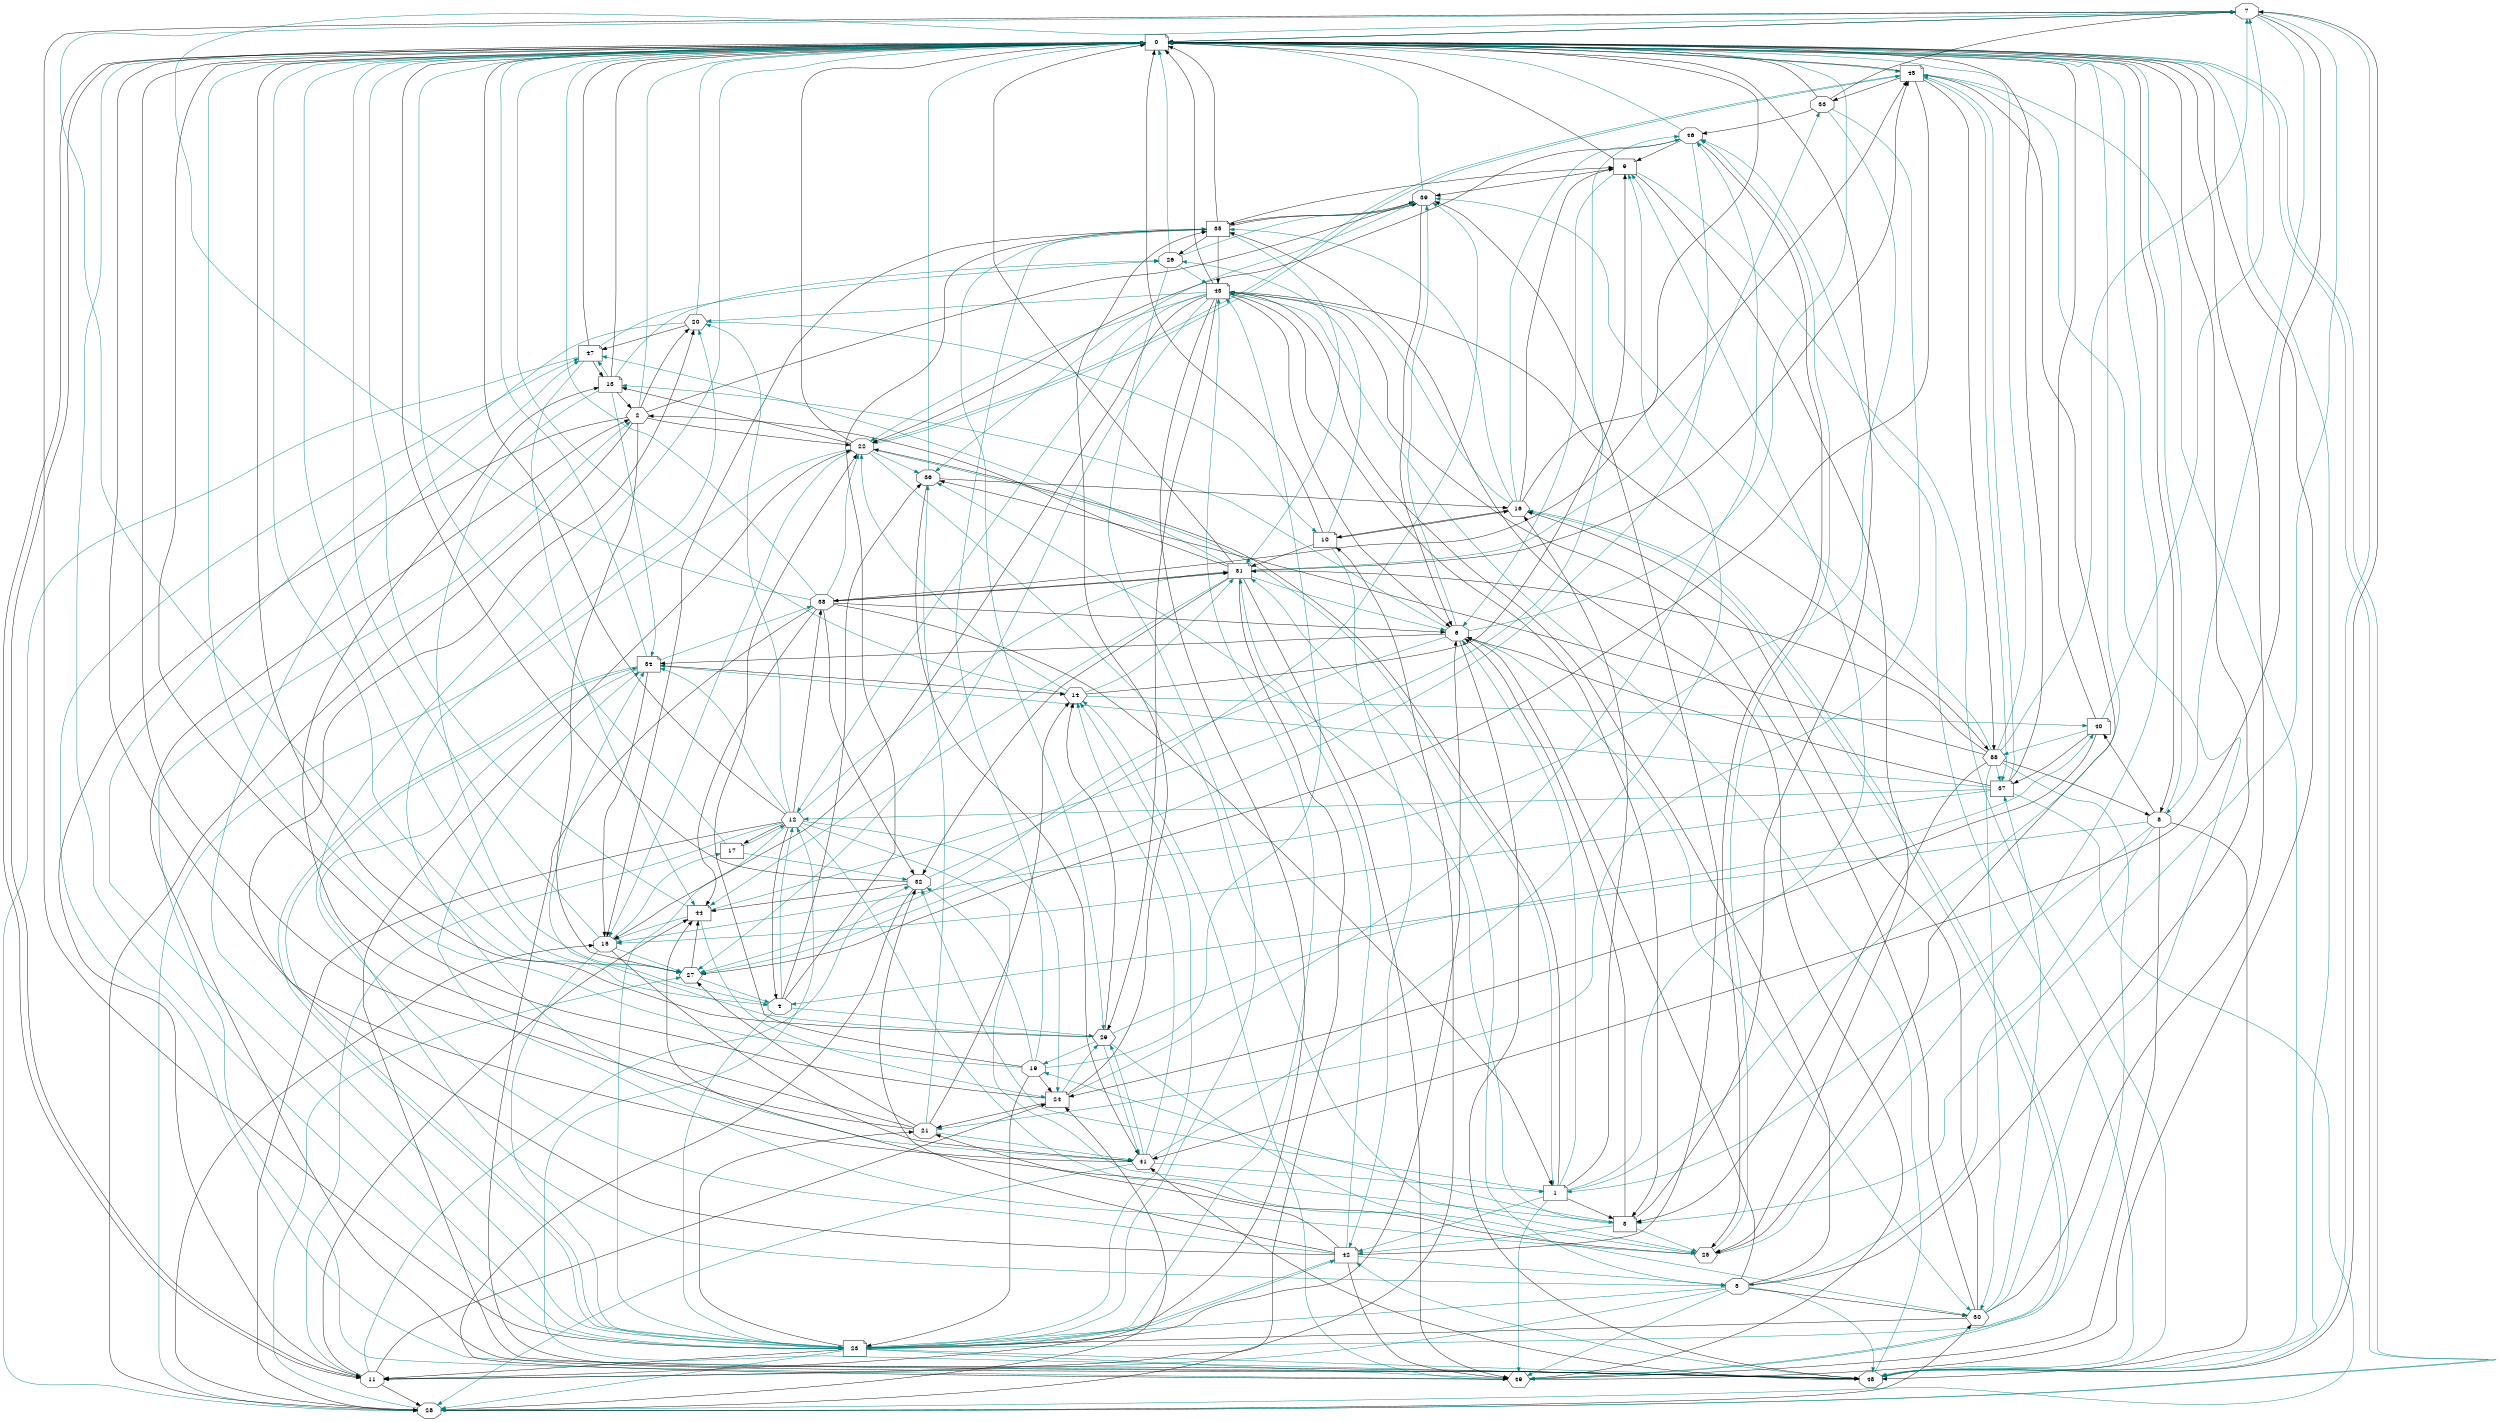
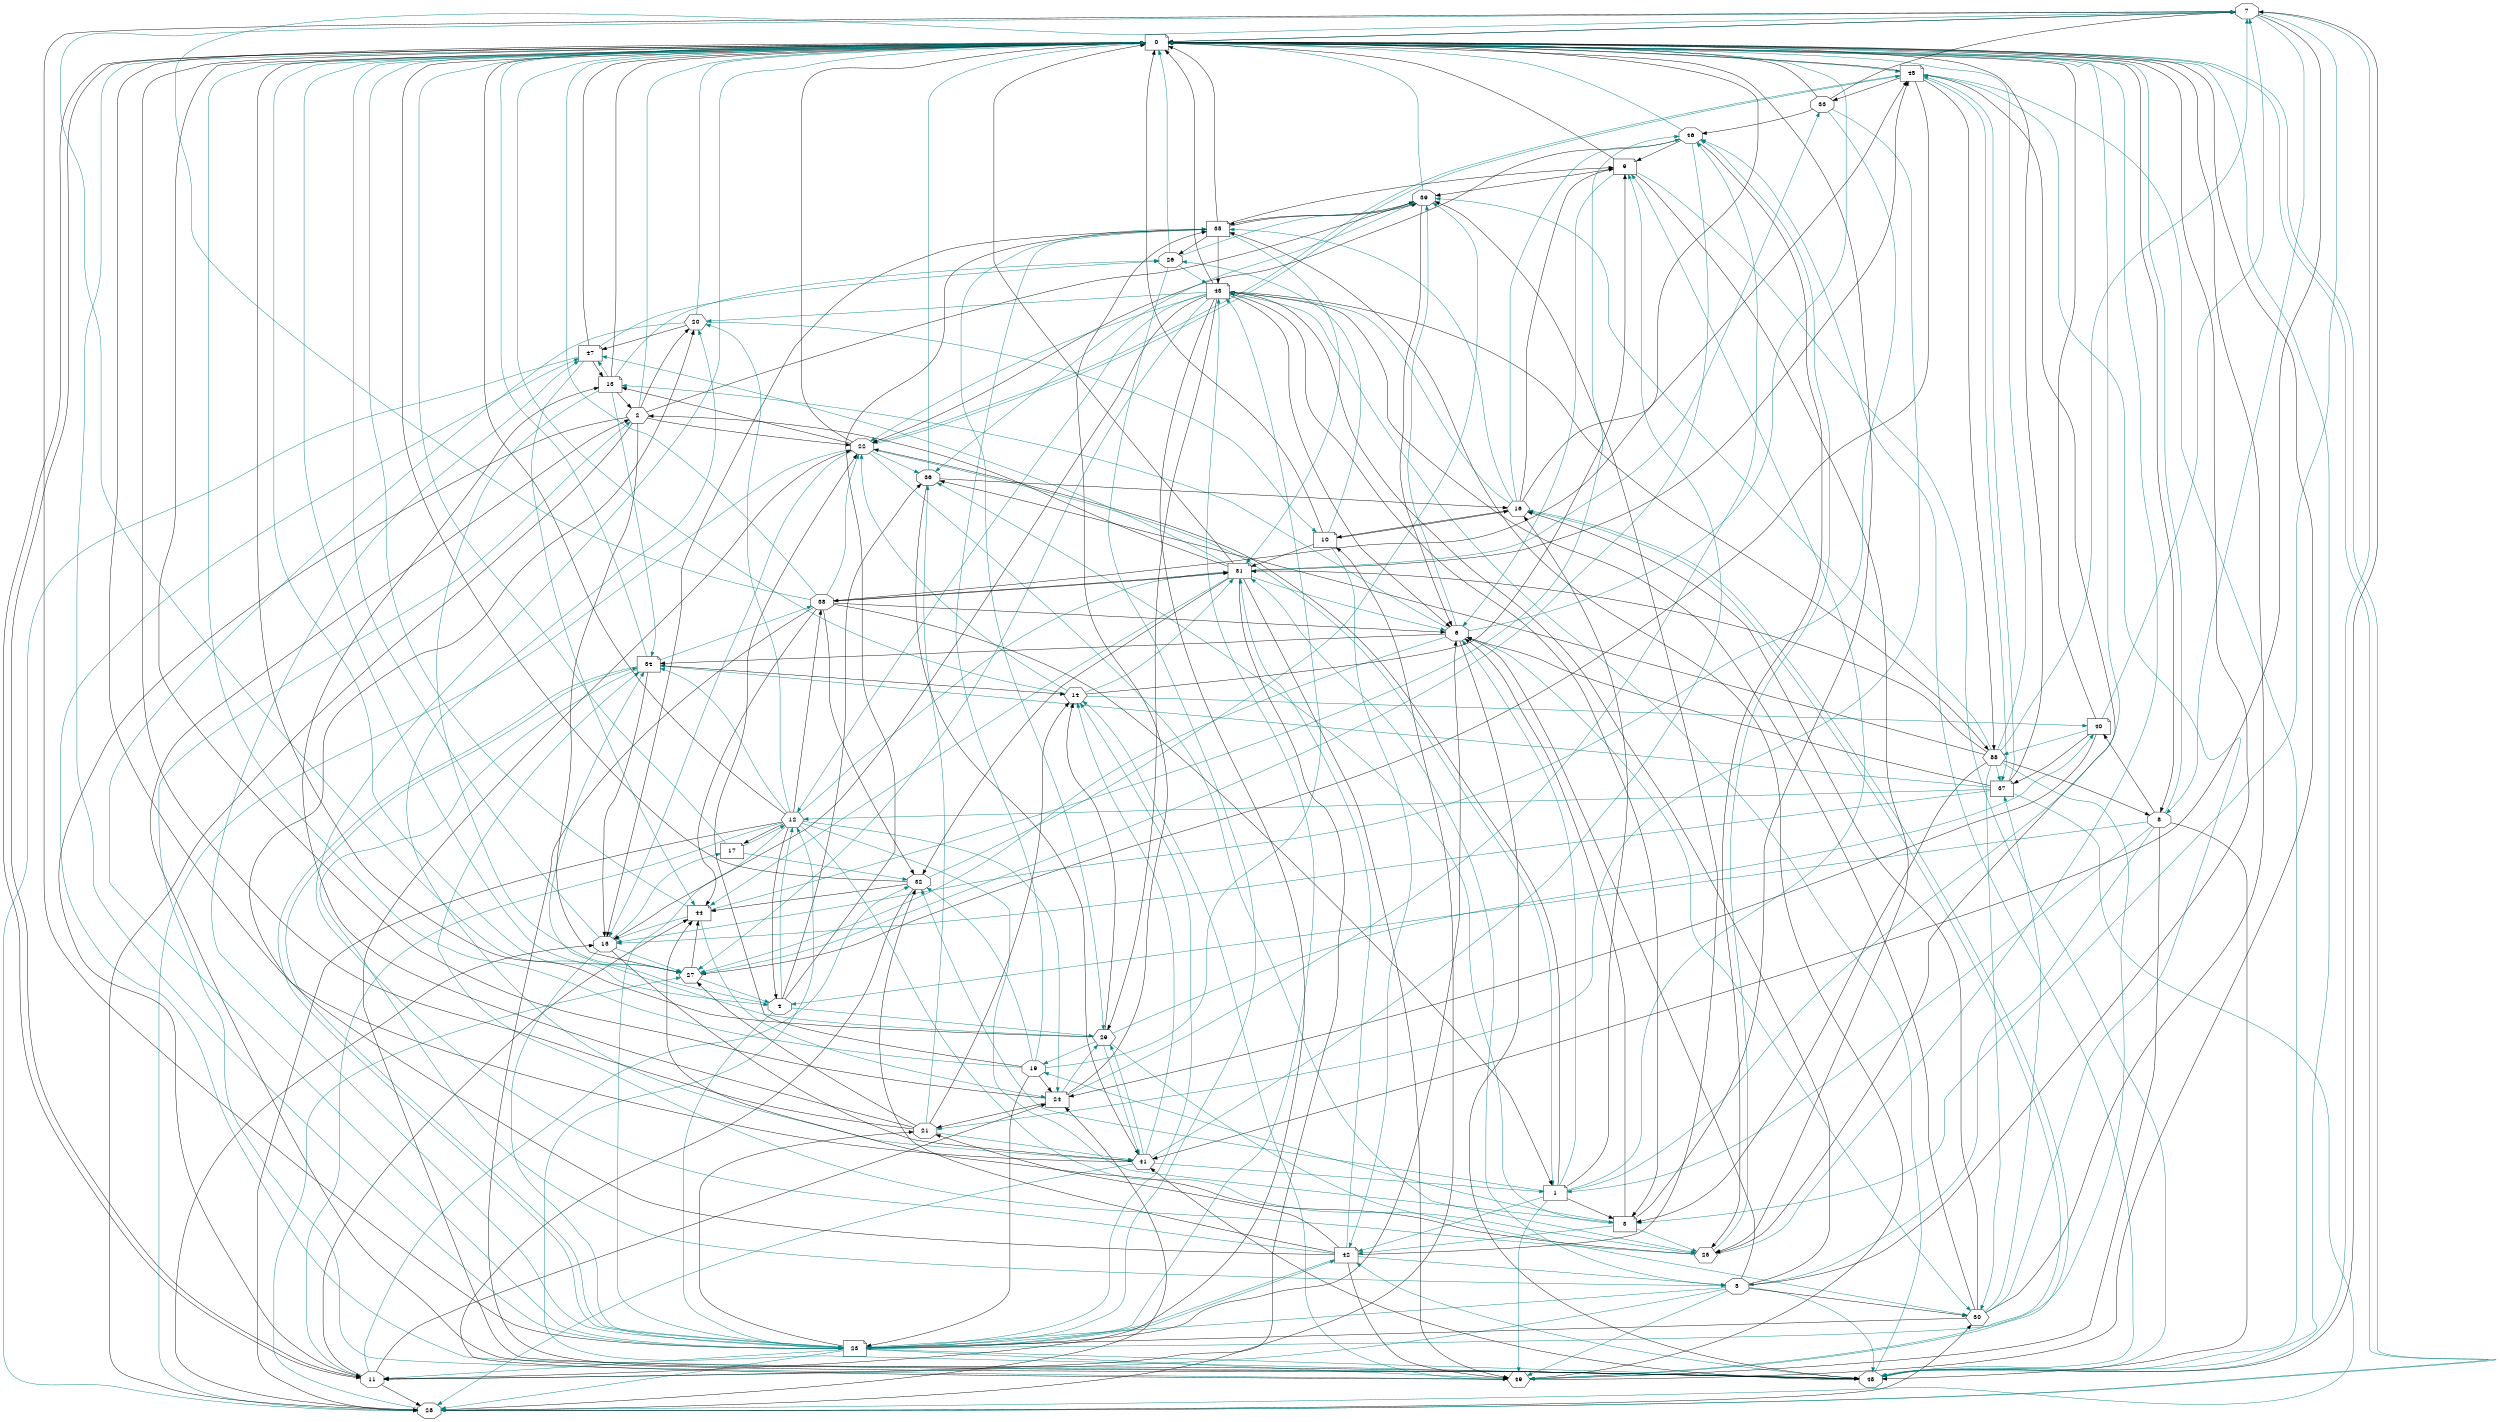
(536, 1369) -> (536, 1369)
